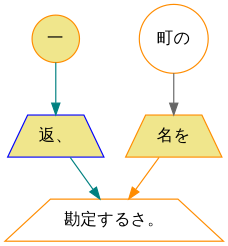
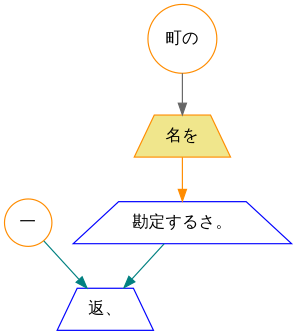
(56, 39) -> (28, 223)
(56, 136) -> (105, 309)
(82, 173) -> (148, 261)
(114, 220) -> (182, 223)
